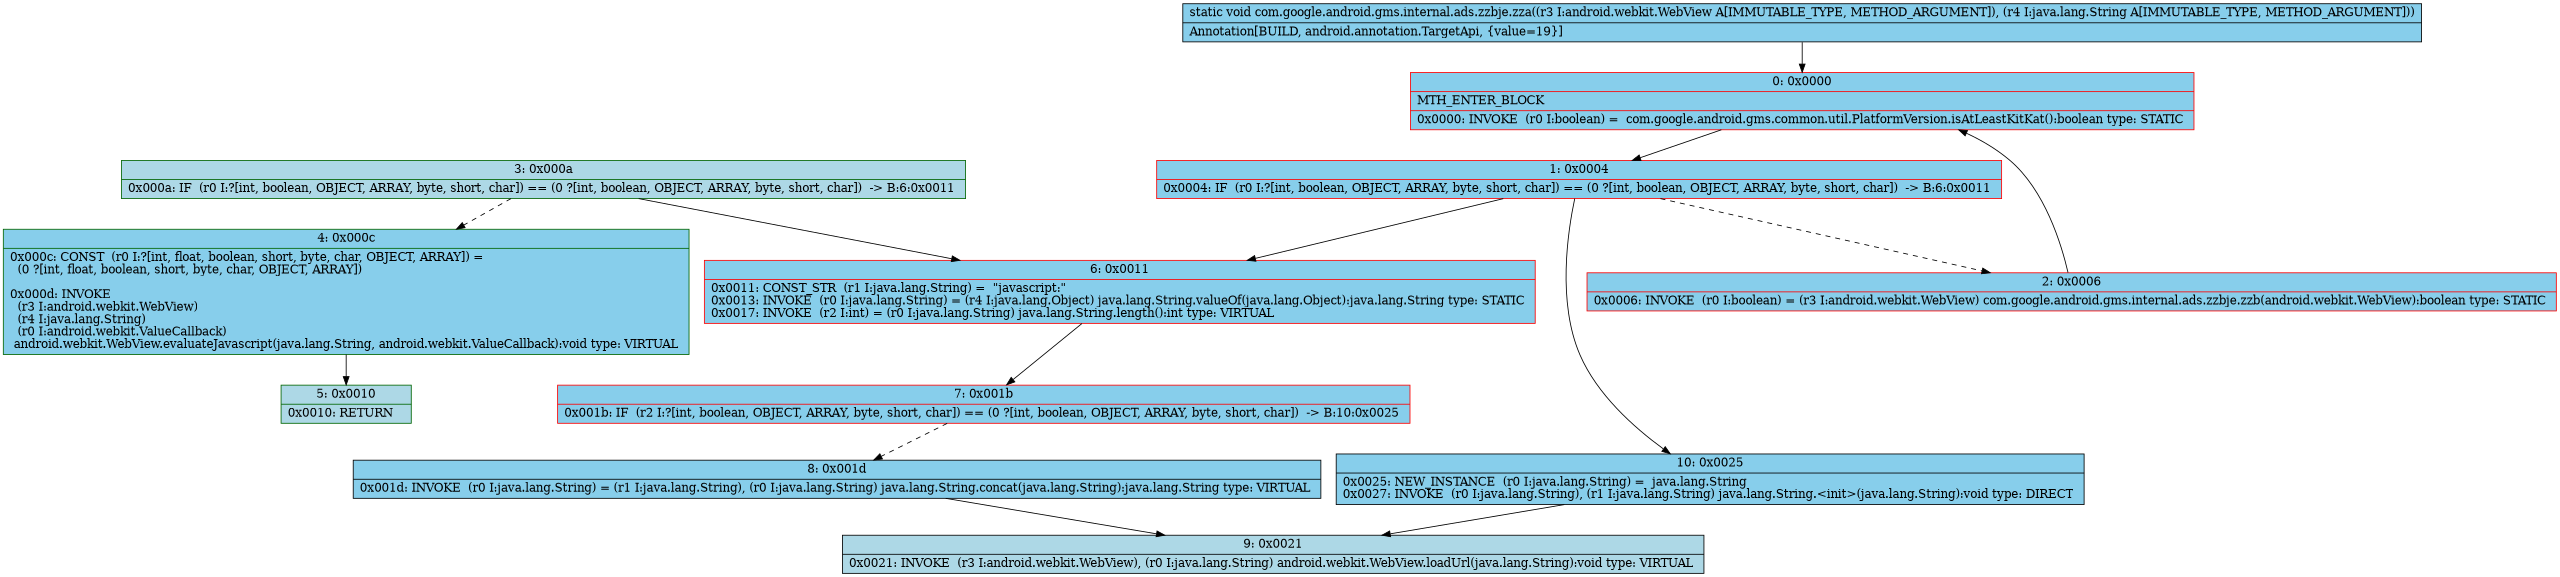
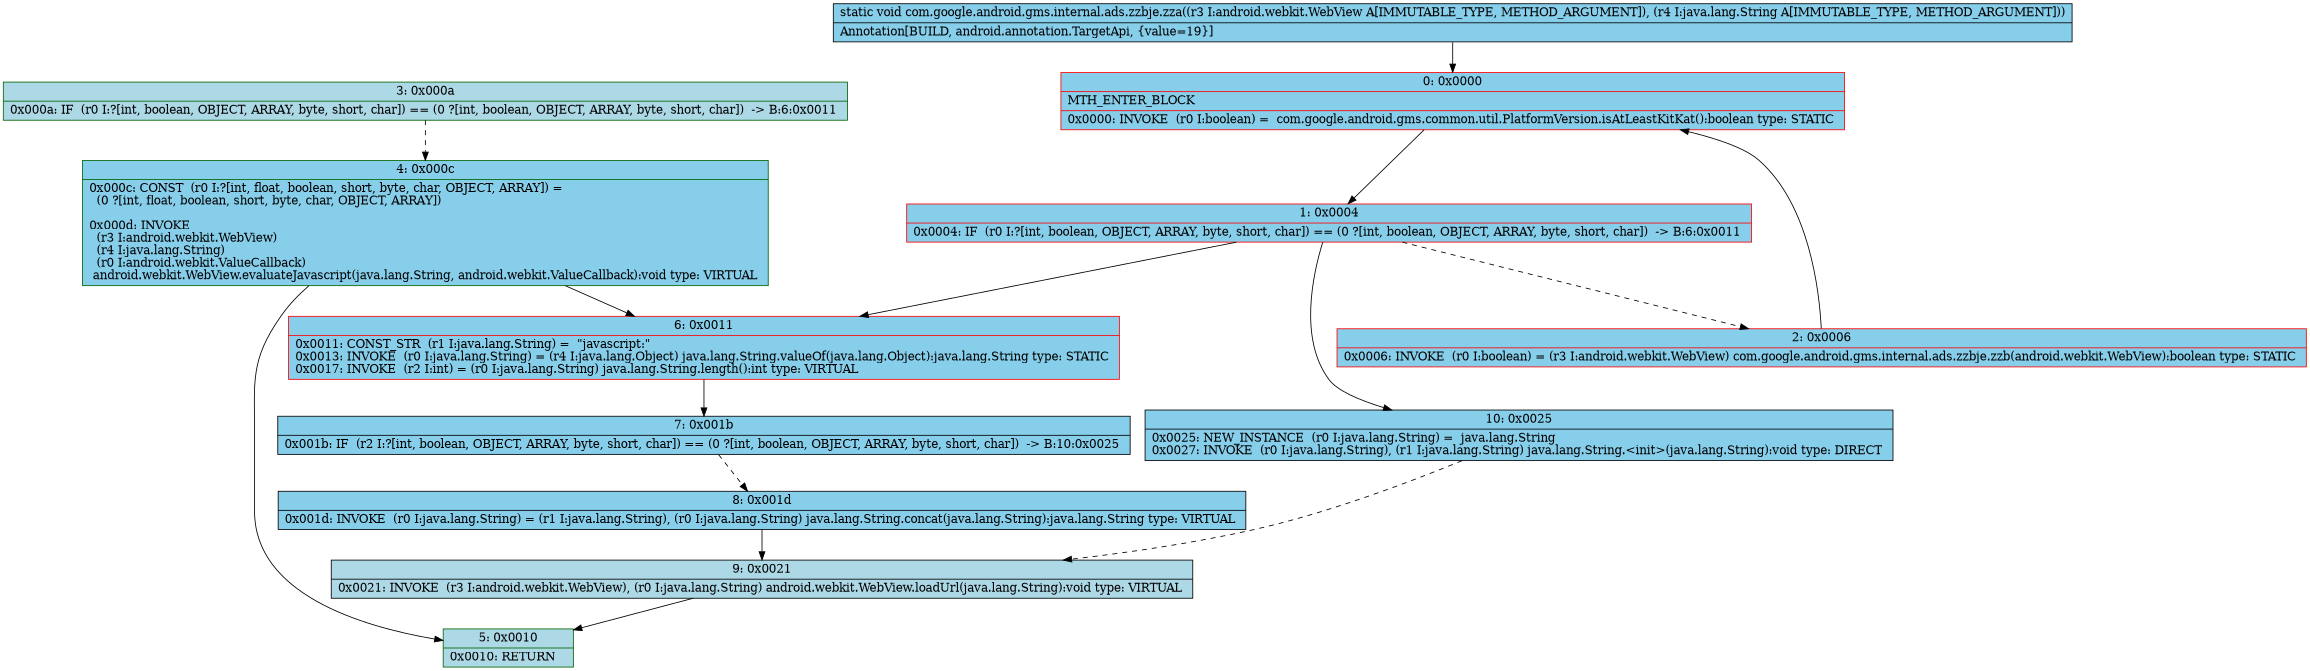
(795, 229) -> (596, 299)
(984, 404) -> (704, 435)
(1477, 519) -> (1271, 525)
none -> (637, 613)
